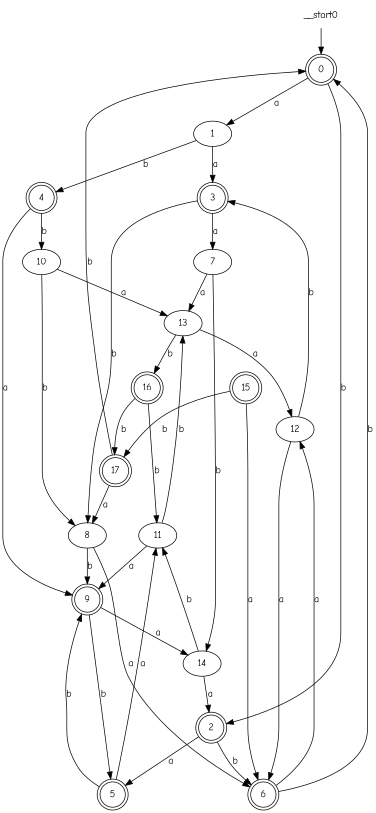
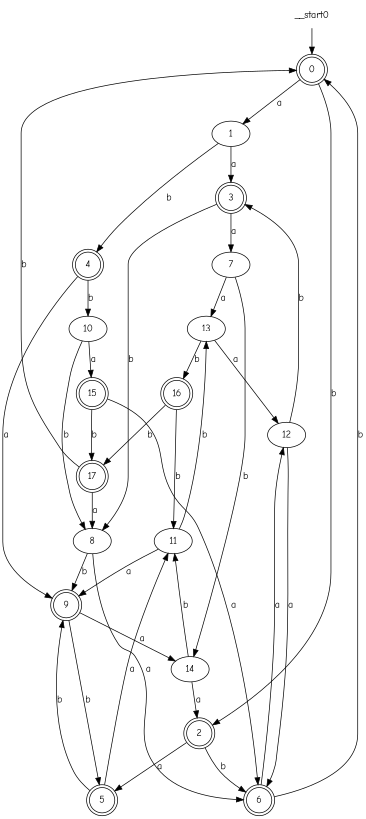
(106, 290) -> (90, 356)
